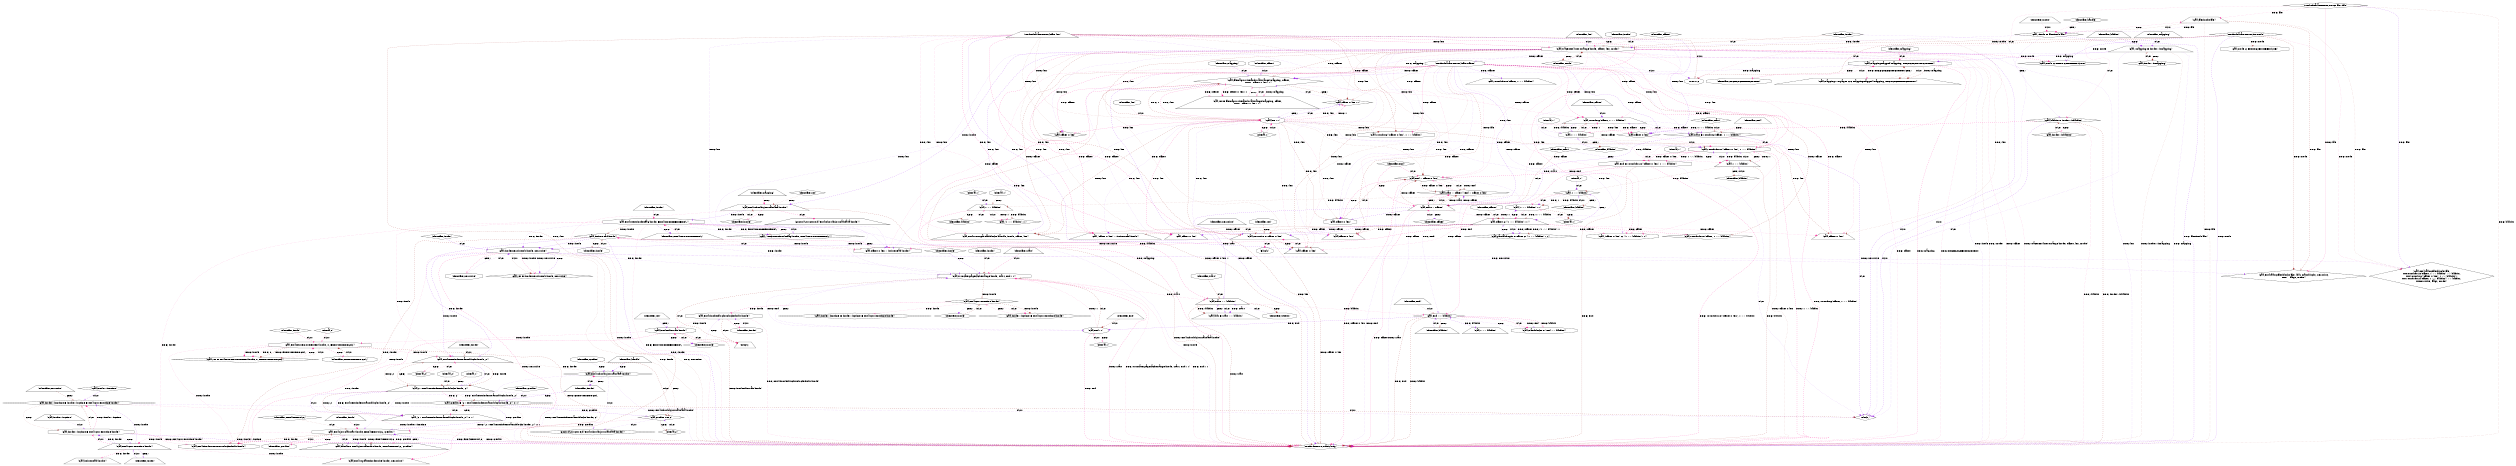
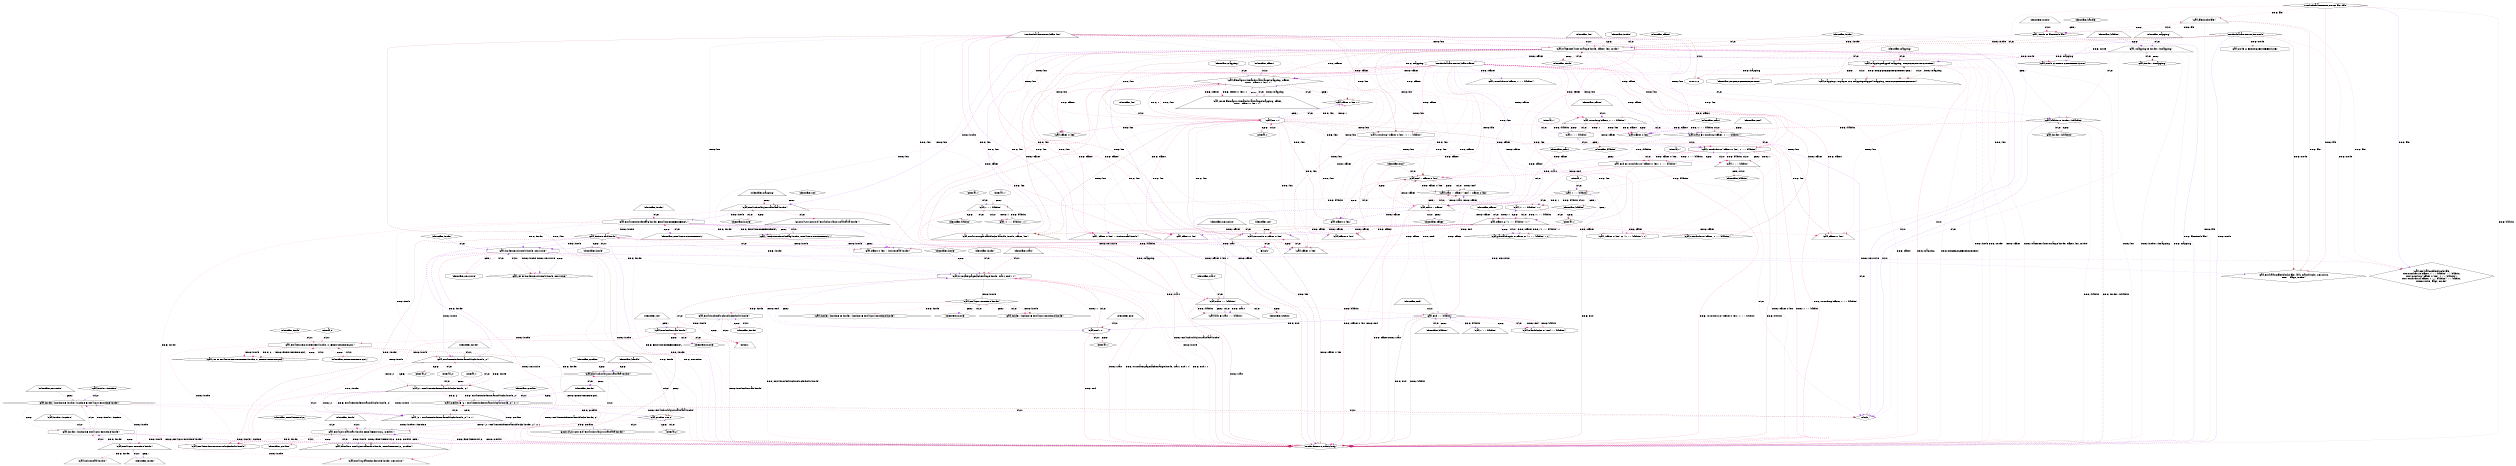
(1587, 67) -> (1764, 97)
